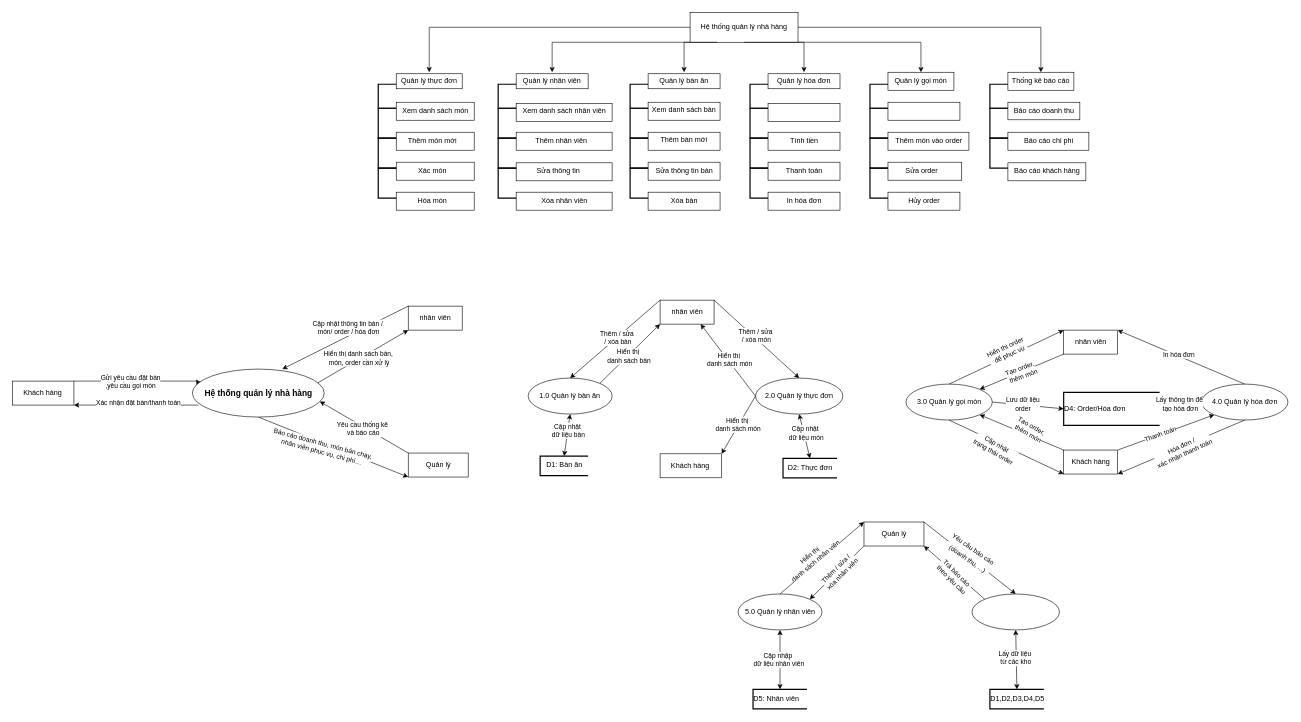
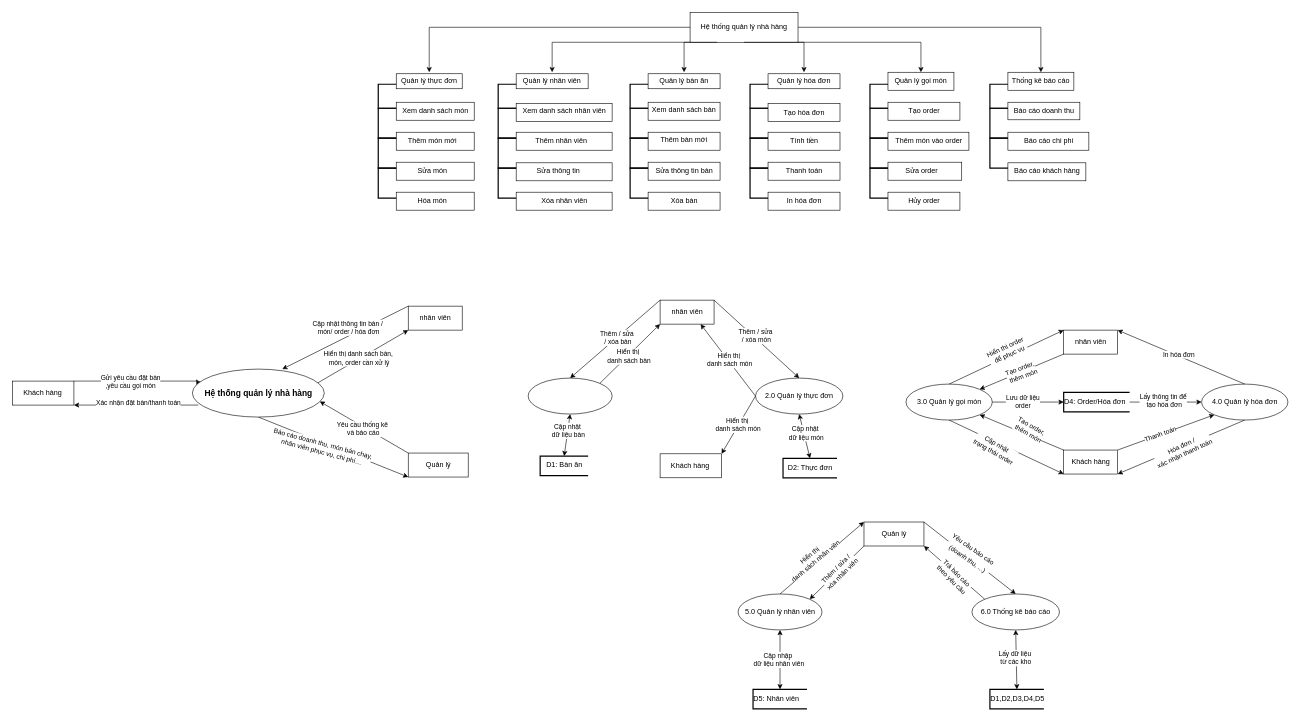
none -> (924, 111)
none -> (804, 113)
(433, 171) -> (433, 171)
(570, 396) -> none
(1112, 409) -> (1097, 402)
none -> (1016, 612)
